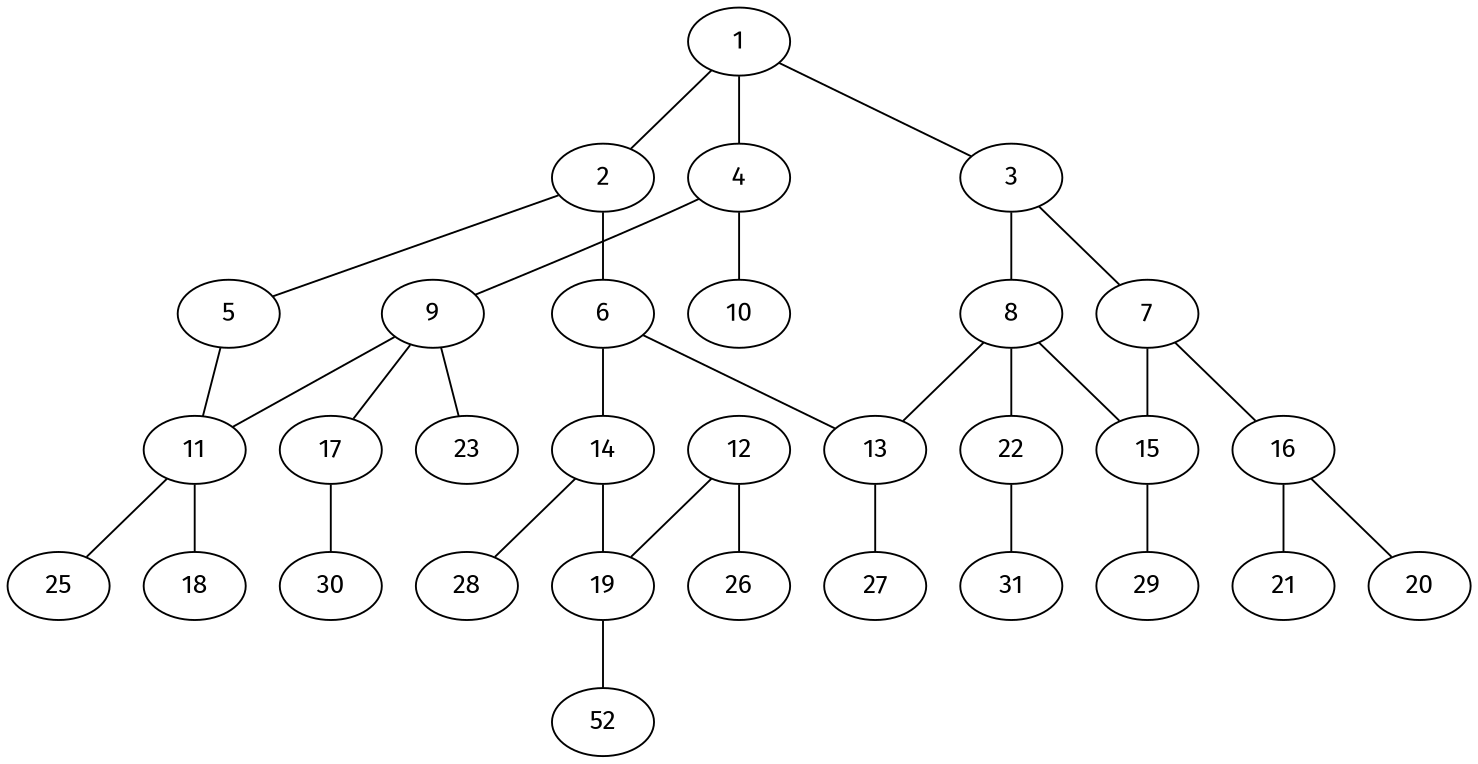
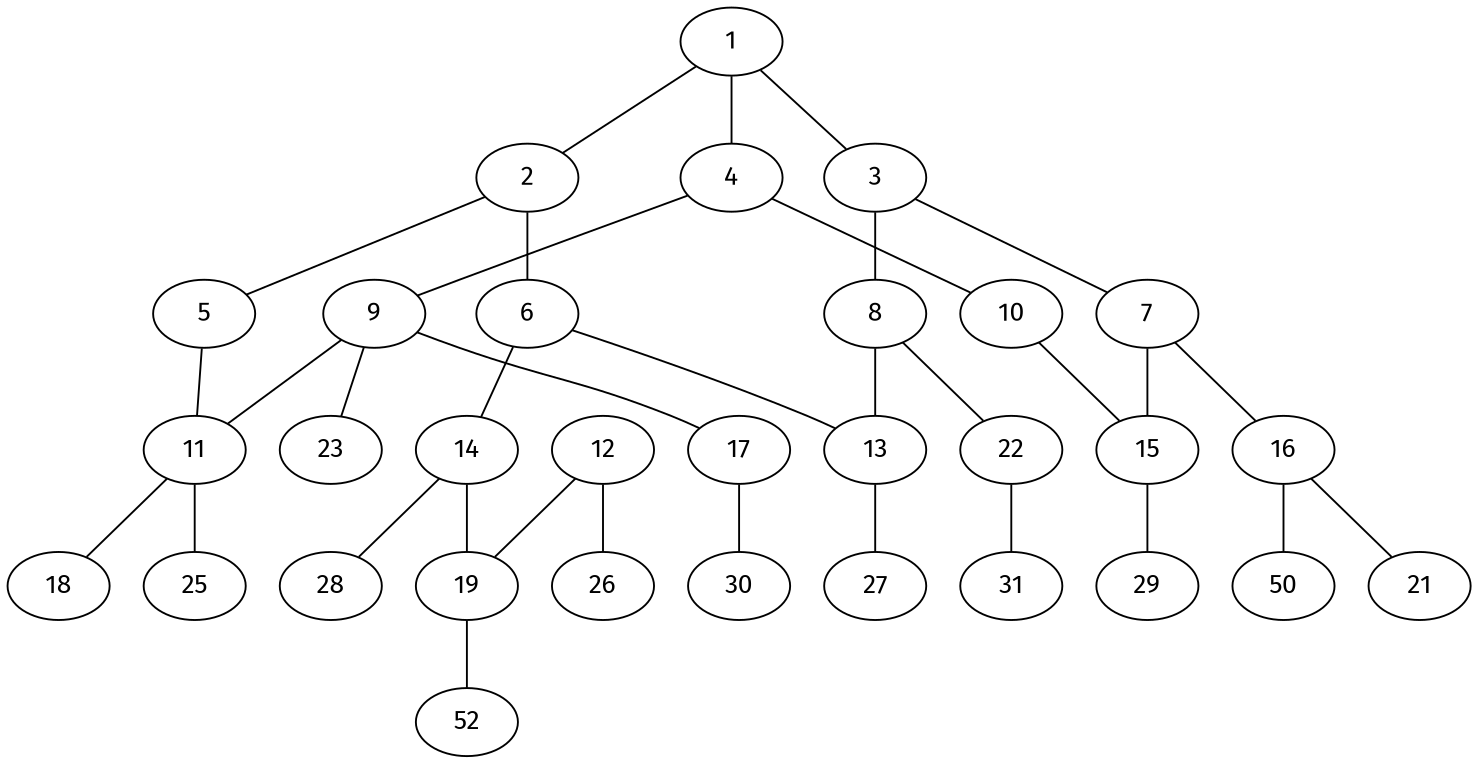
(1079, 382) -> (1079, 382)
(1420, 586) -> (1283, 586)
